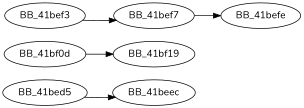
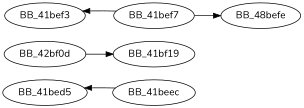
(261, 16) -> (261, 16)
(96, 20) -> (103, 11)
(45, 54) -> (45, 54)
(96, 97) -> (104, 88)
